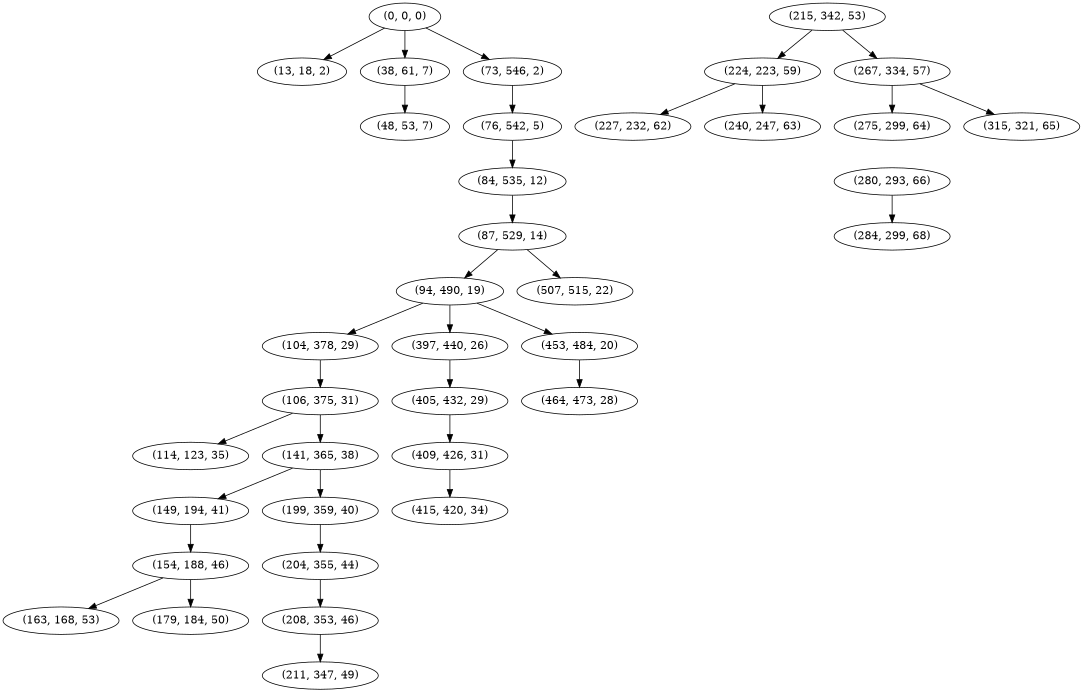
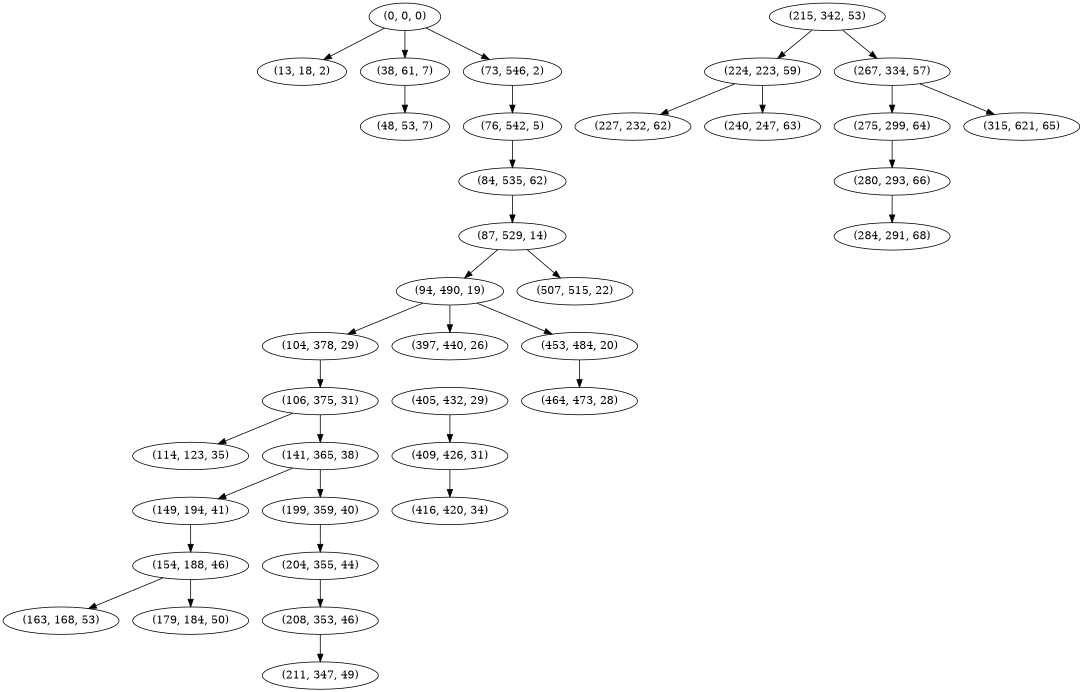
(1022, 127) -> (1022, 127)
none -> (892, 150)
(512, 181) -> (512, 181)
(892, 236) -> (892, 236)
(450, 370) -> none
(450, 511) -> (450, 511)
